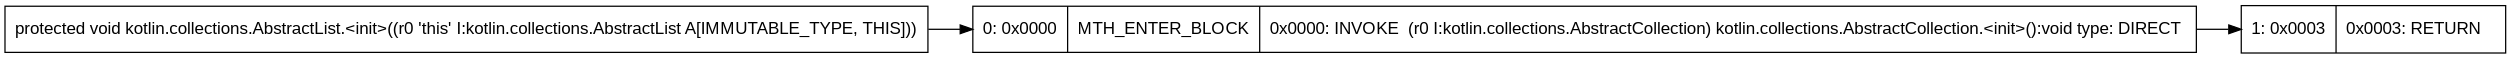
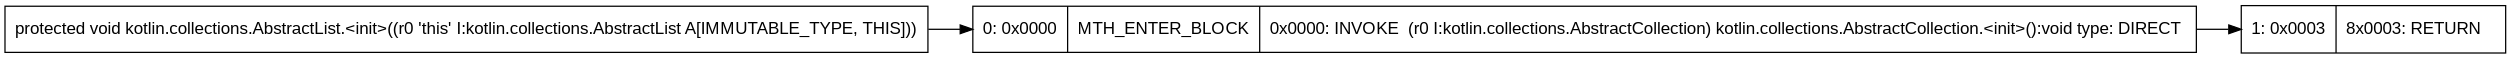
(2421, 29) -> (2421, 29)
